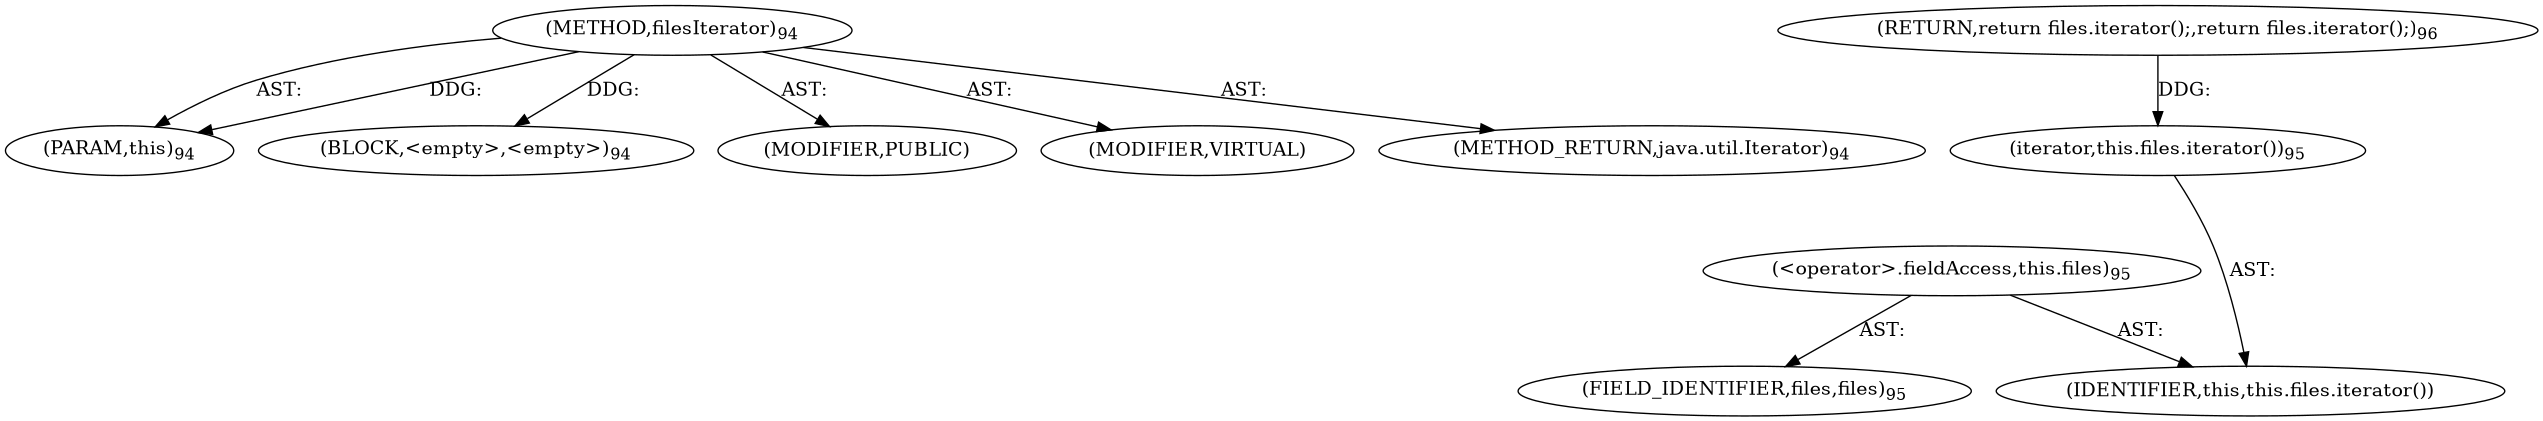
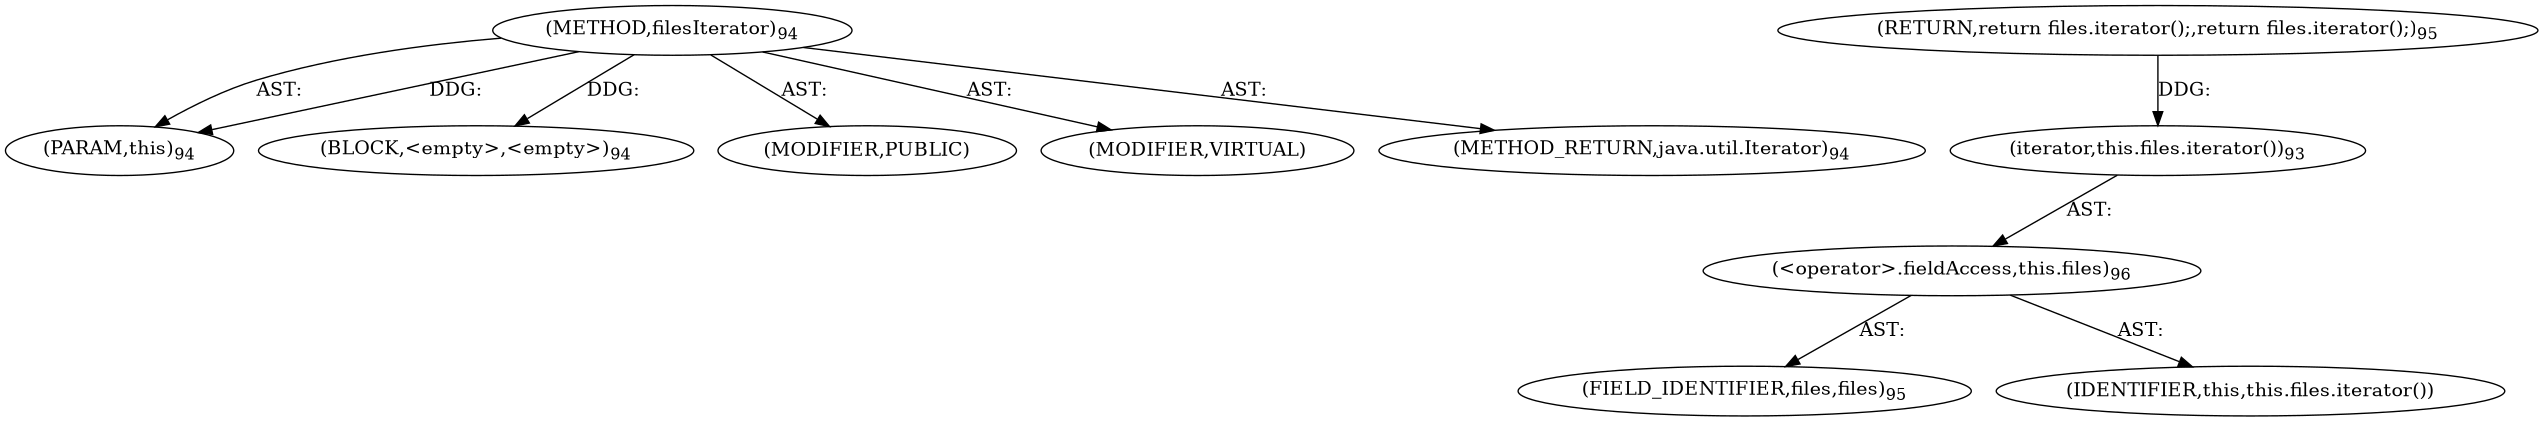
(2428, 28) -> (2428, 28)
(2295, 149) -> (2295, 149)
(2219, 260) -> (2061, 207)
(2121, 269) -> (2121, 269)
